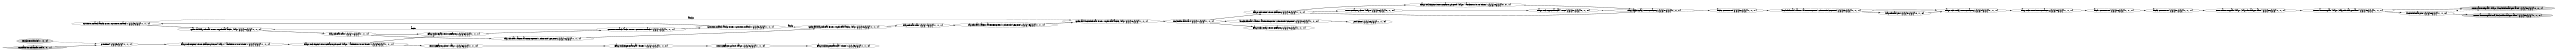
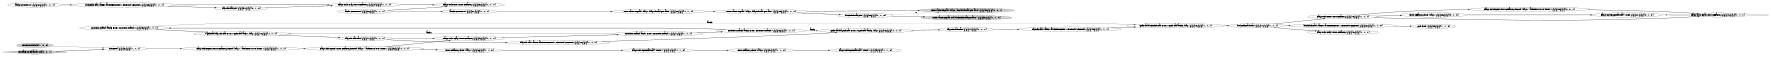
(1706, 11) -> none
(2084, 11) -> (417, 9)
